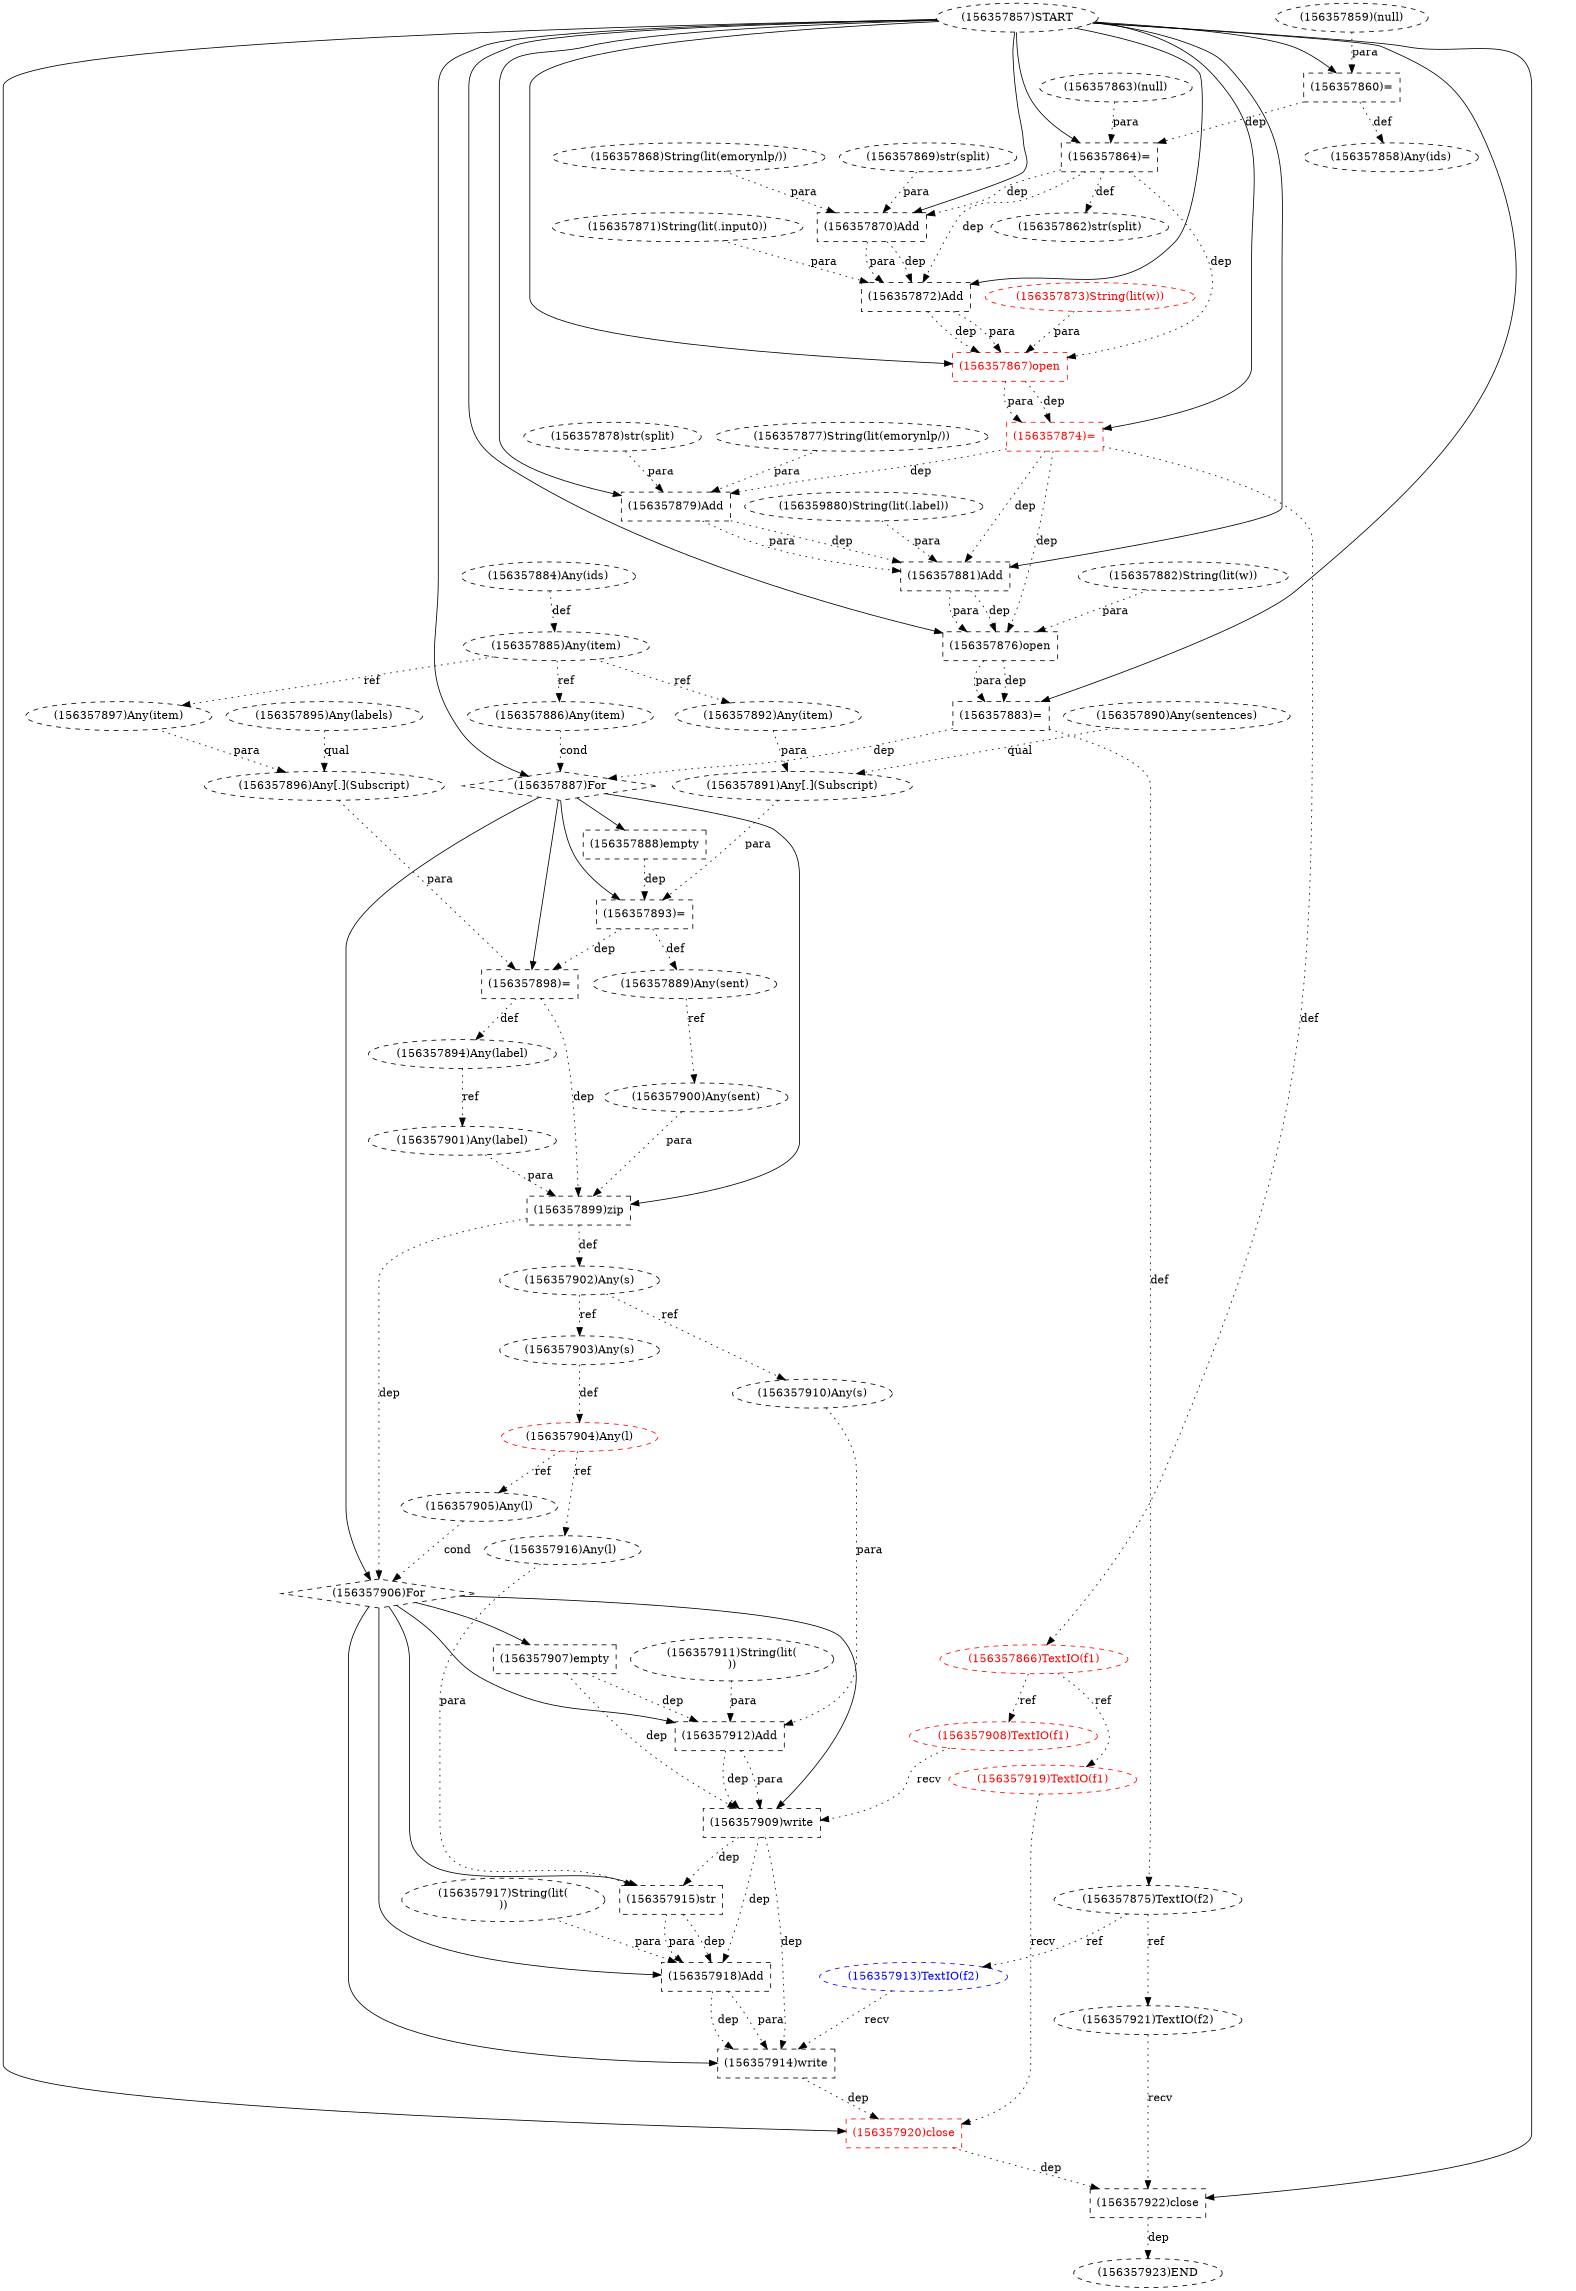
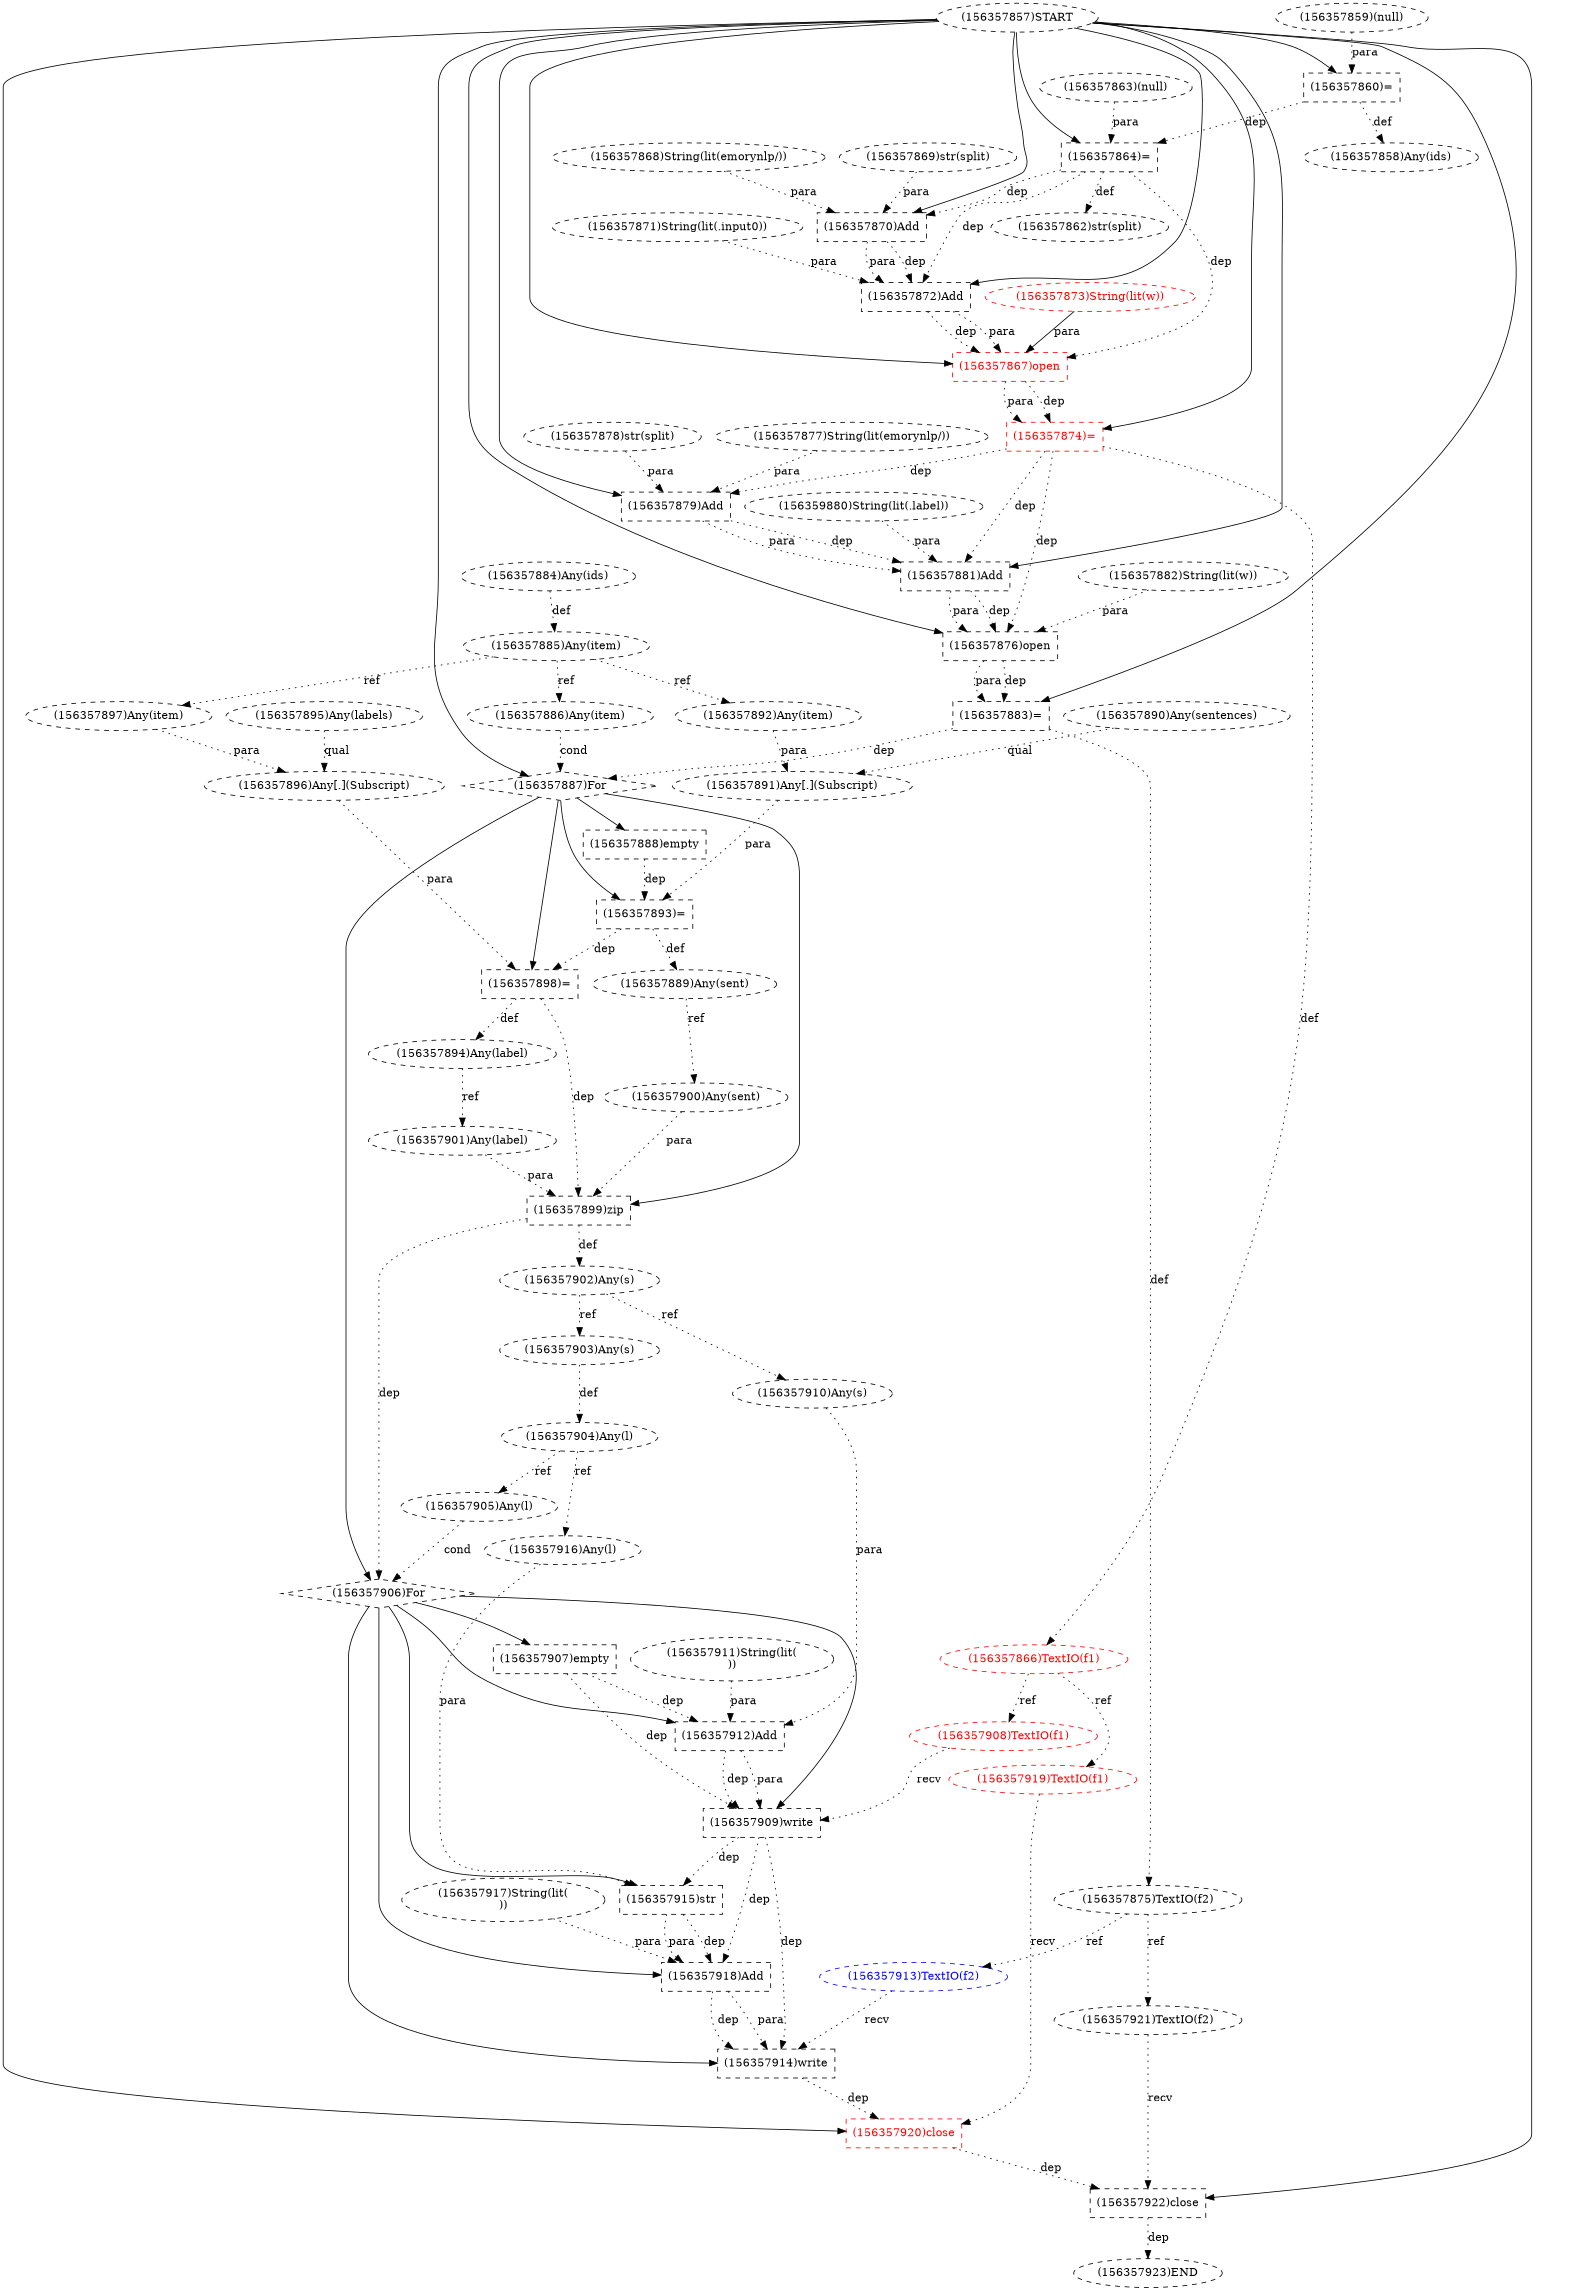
(1053, 329) -> (1053, 329)
(580, 1437) -> (580, 1437)
